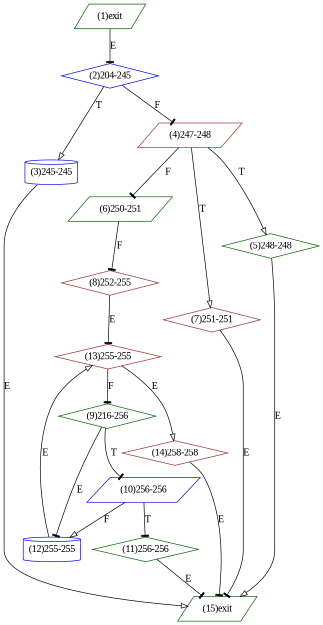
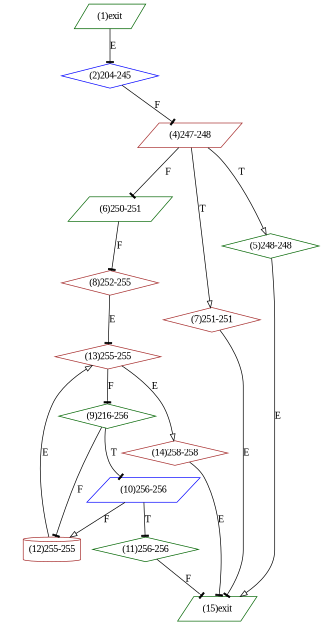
(51, 172) -> none
(80, 490) -> (80, 490)
(52, 549) -> (52, 549)
(188, 579) -> (188, 579)
